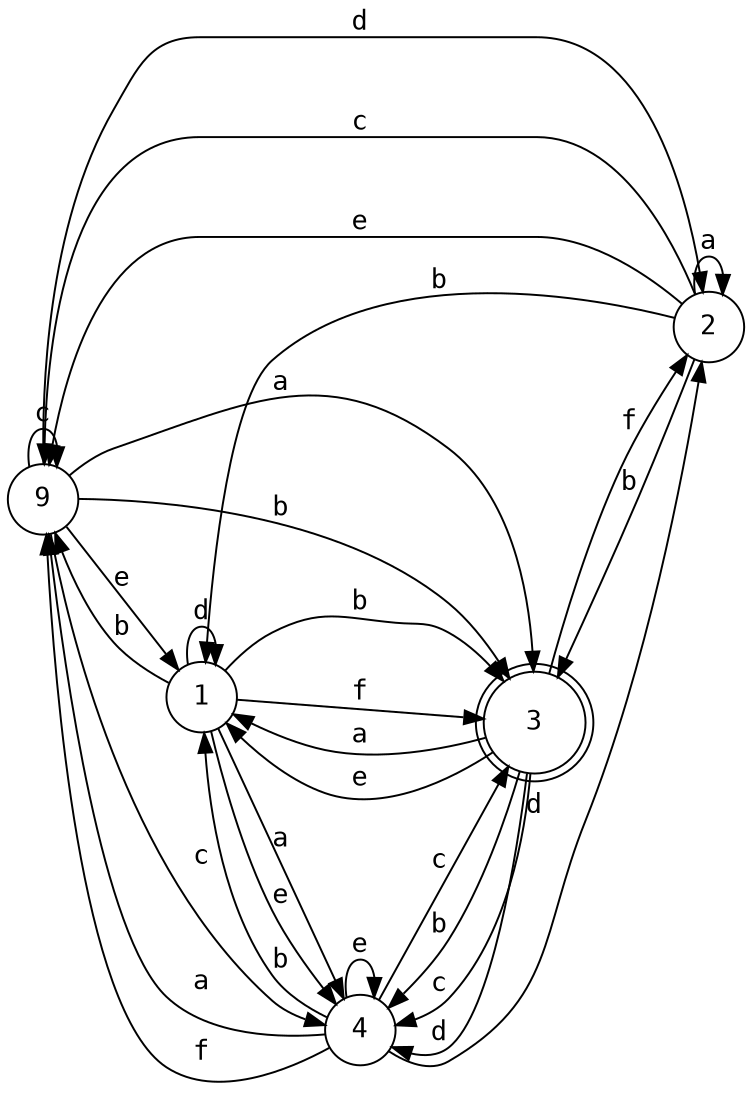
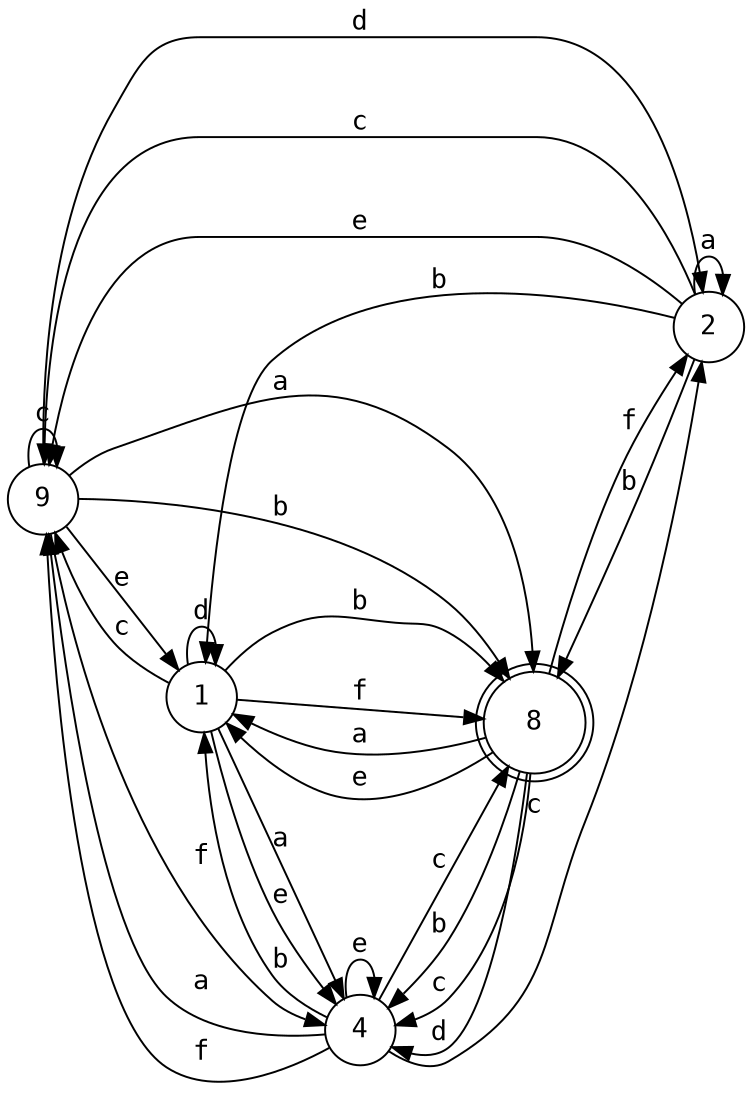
(122, 628) -> (122, 628)
(535, 723) -> (535, 723)
(535, 806) -> (535, 806)
(202, 857) -> (202, 857)
